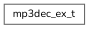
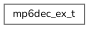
(44, 14) -> (44, 14)
